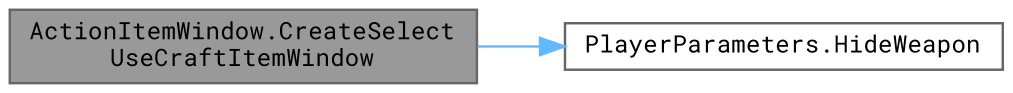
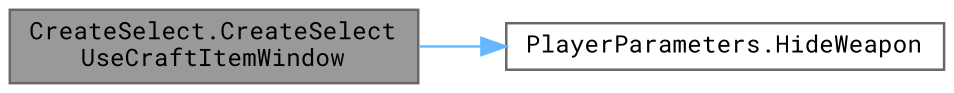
(243, 46) -> (214, 46)
